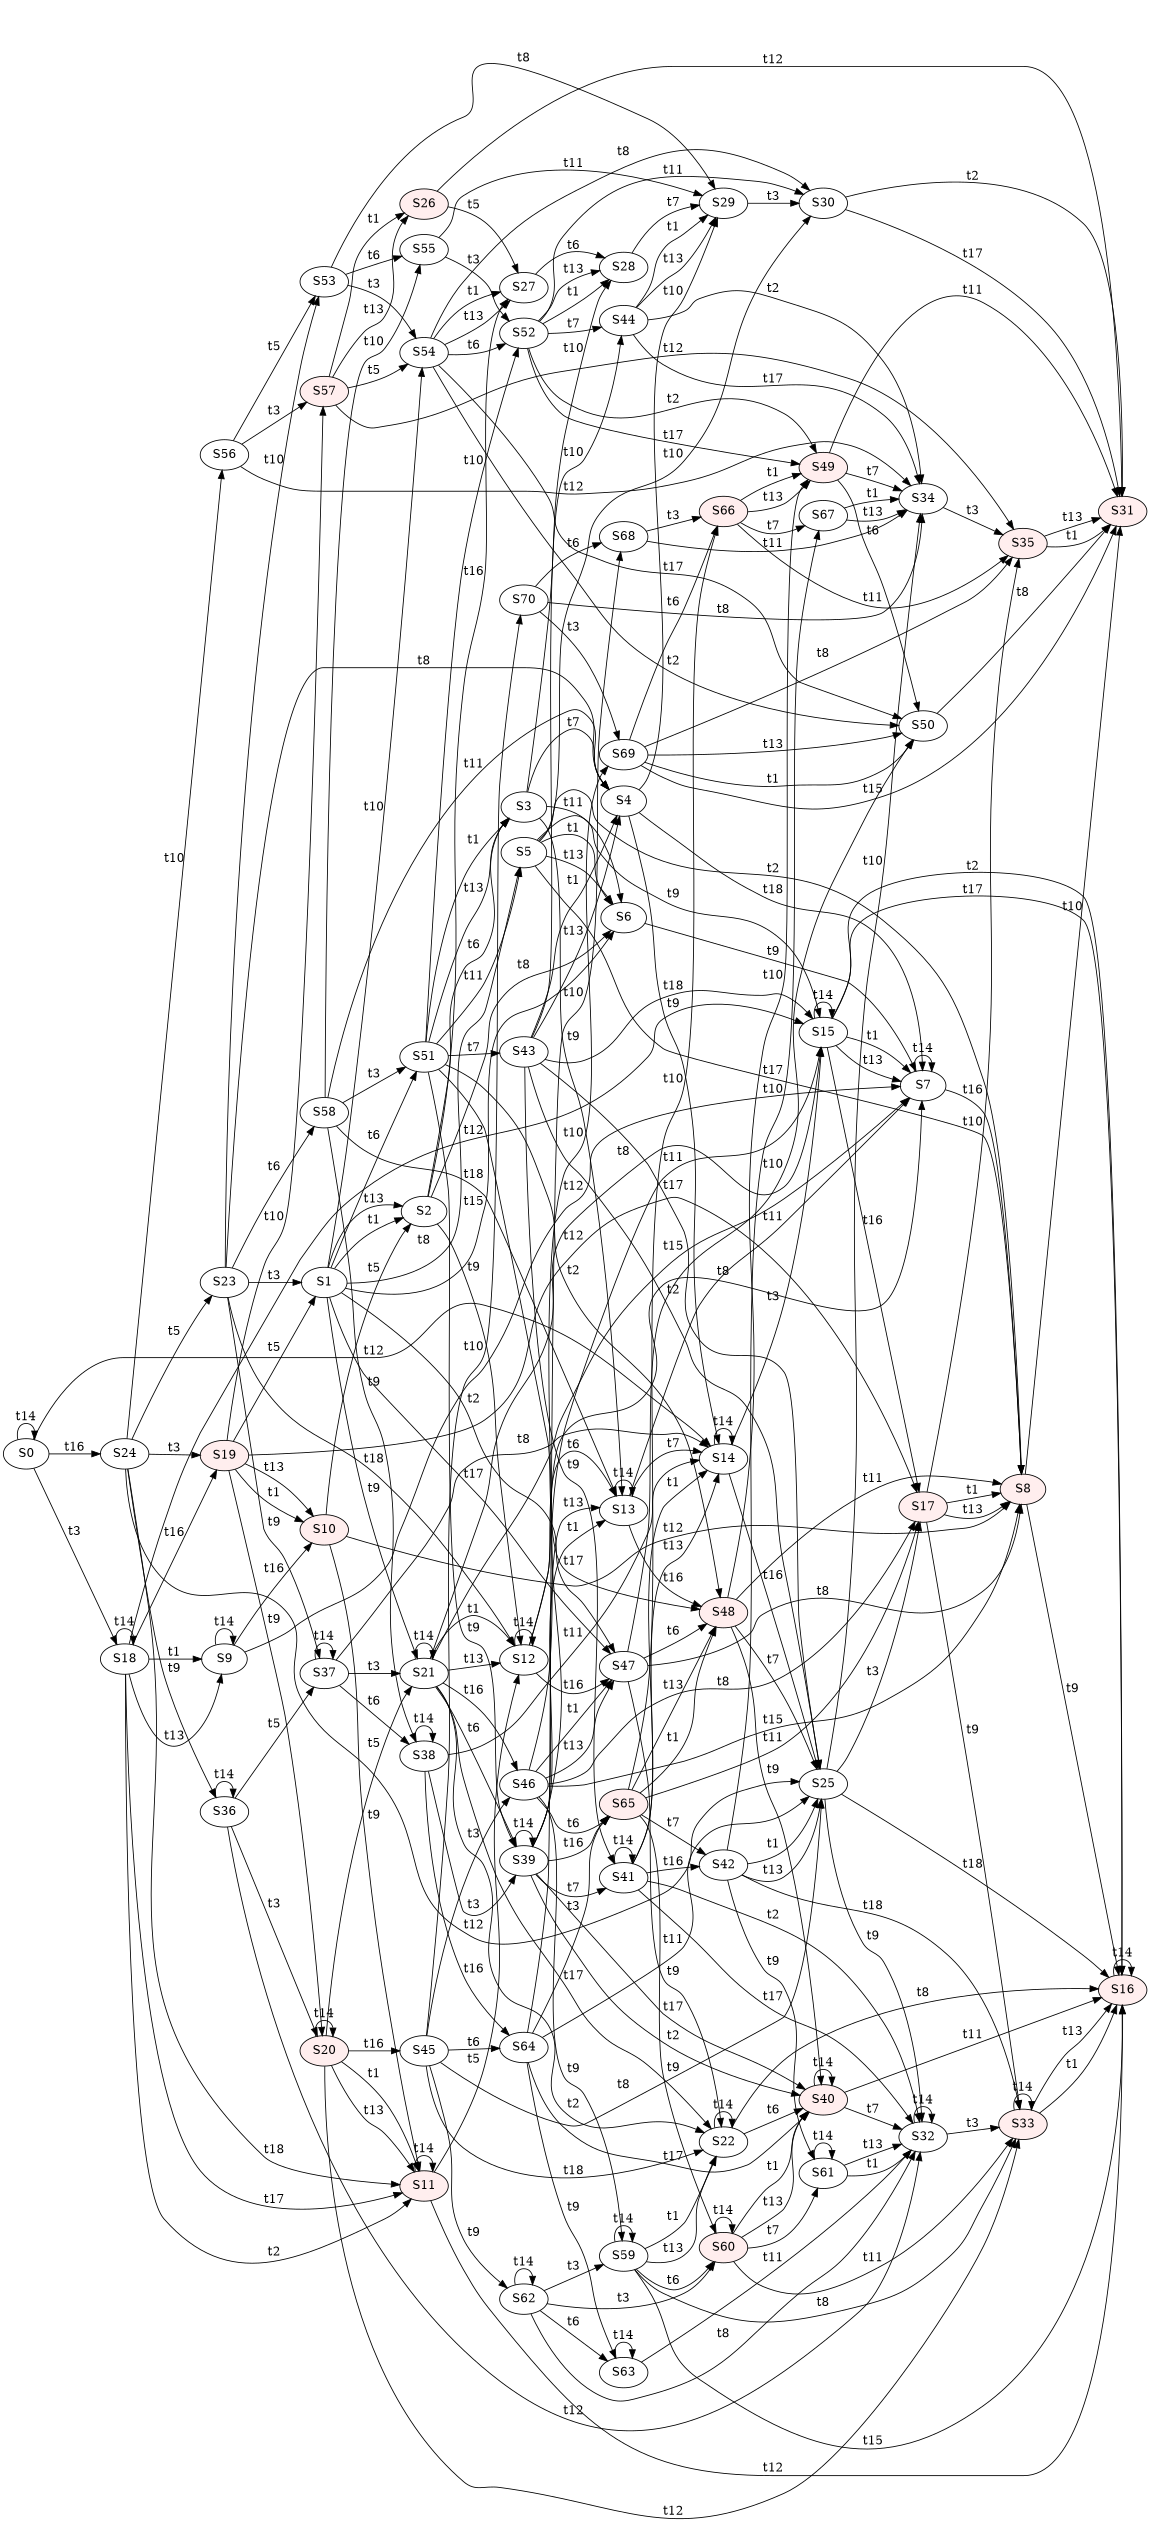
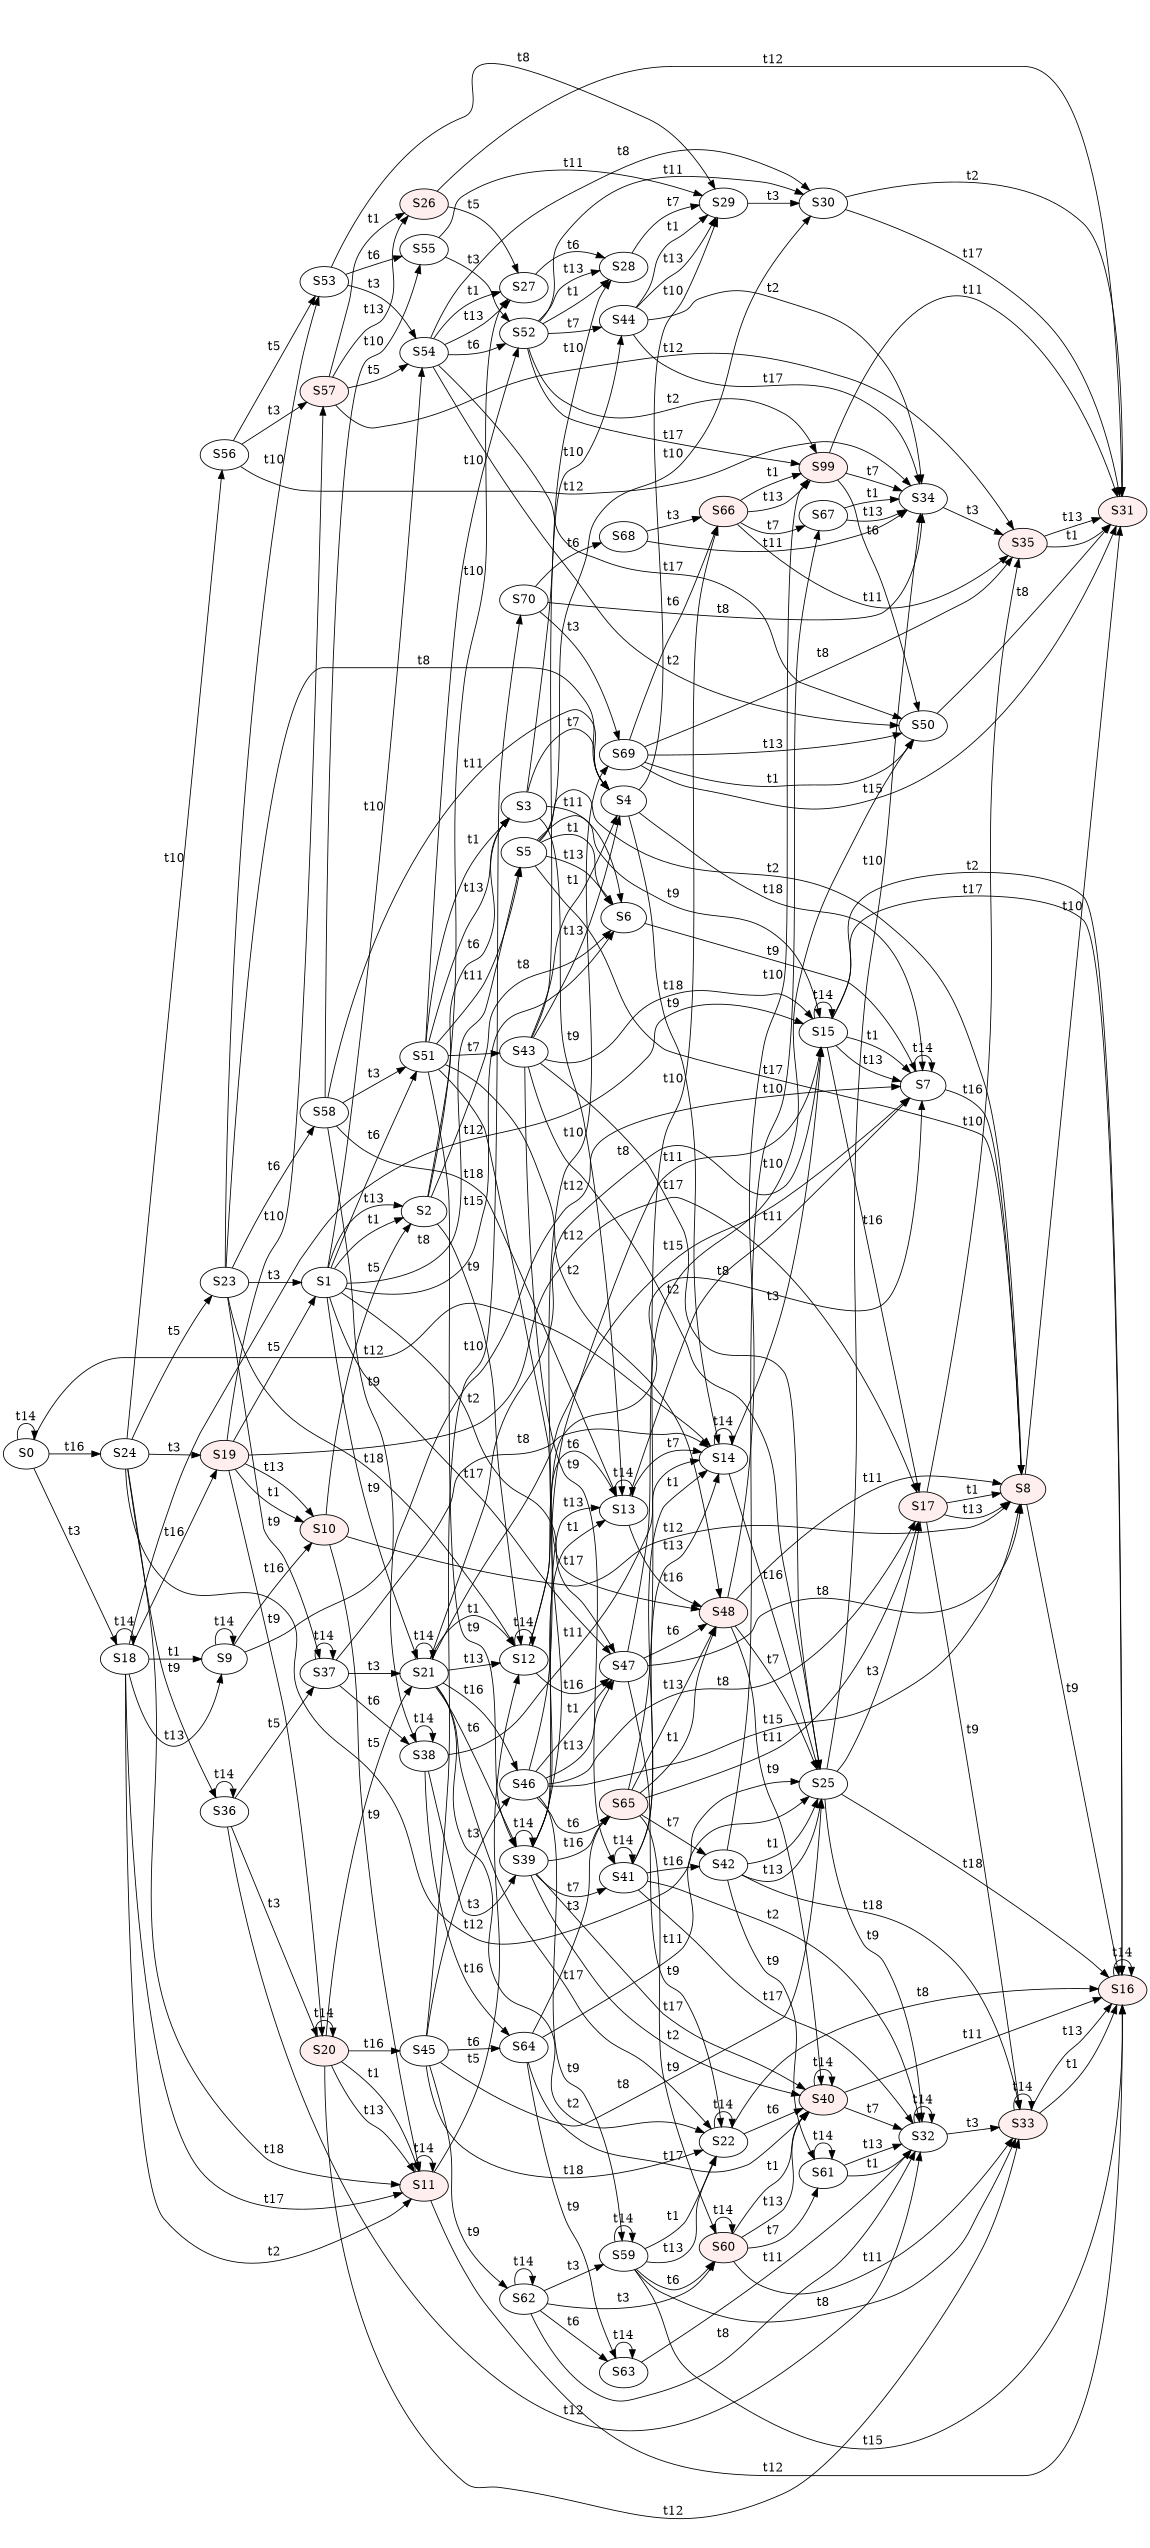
(823, 468) -> (823, 468)
(474, 572) -> (474, 572)
(555, 1181) -> none
